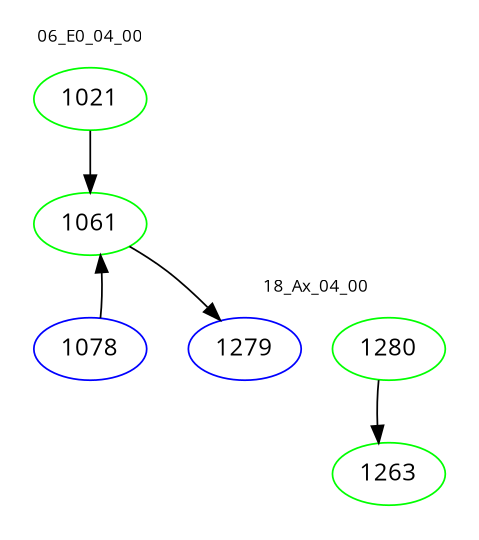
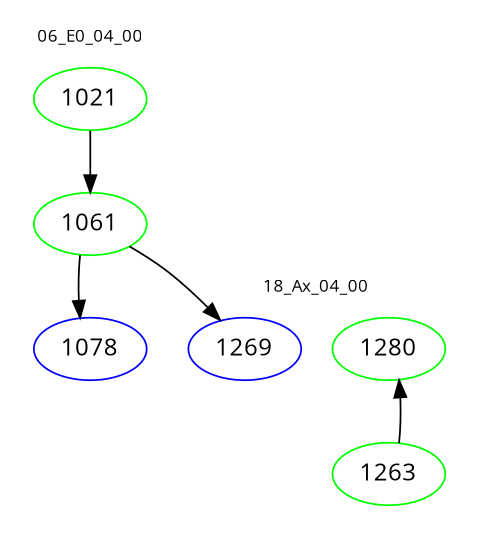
(102, 295) -> (79, 278)
(245, 349) -> (245, 349)
(377, 403) -> (400, 420)
